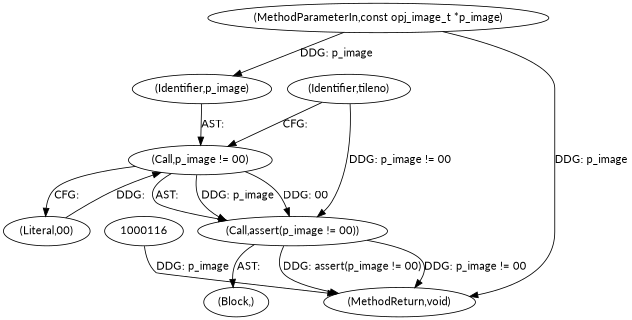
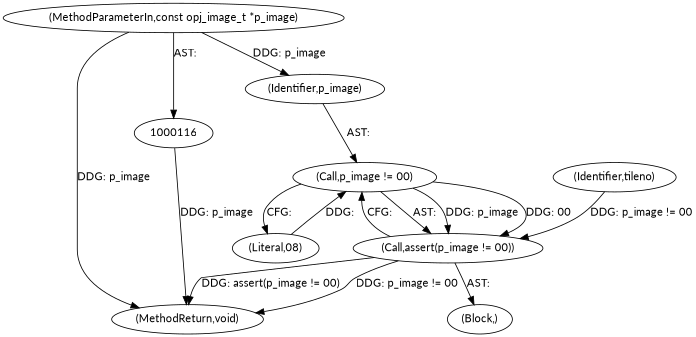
none -> (174, 71)
(279, 123) -> (370, 223)
(47, 231) -> (276, 248)
